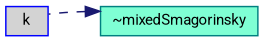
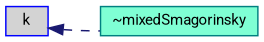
(67, 12) -> (82, 31)
